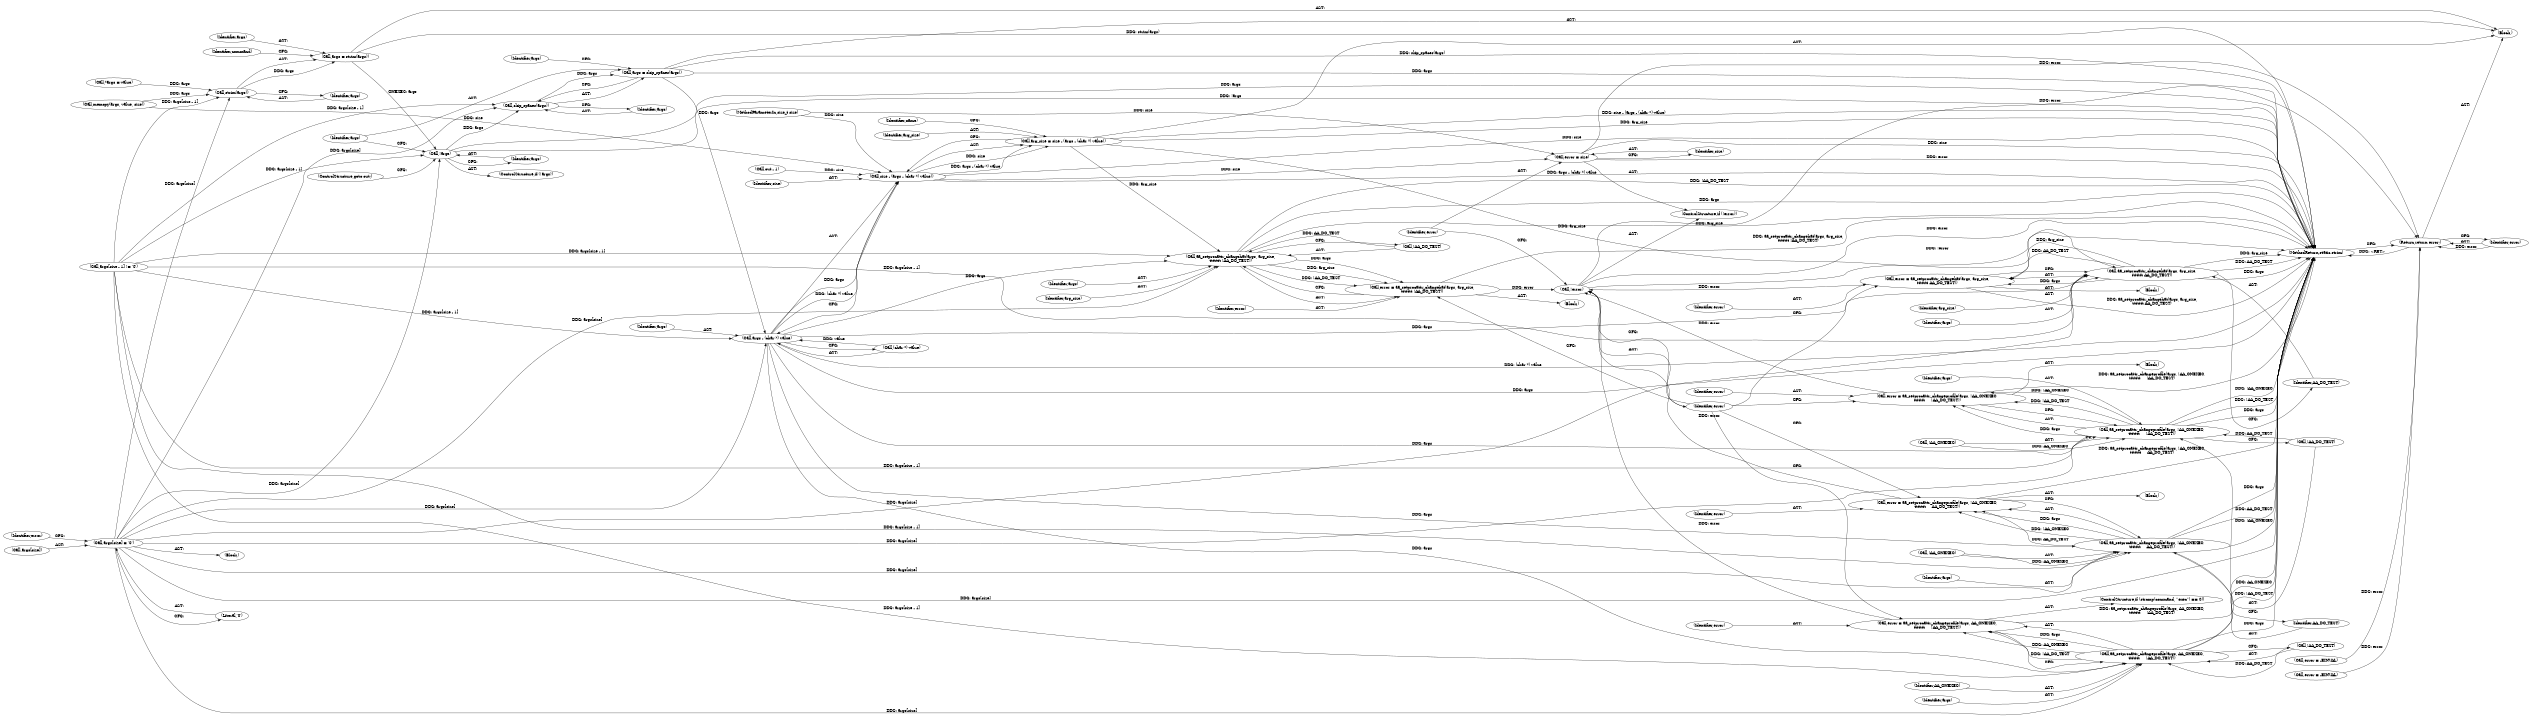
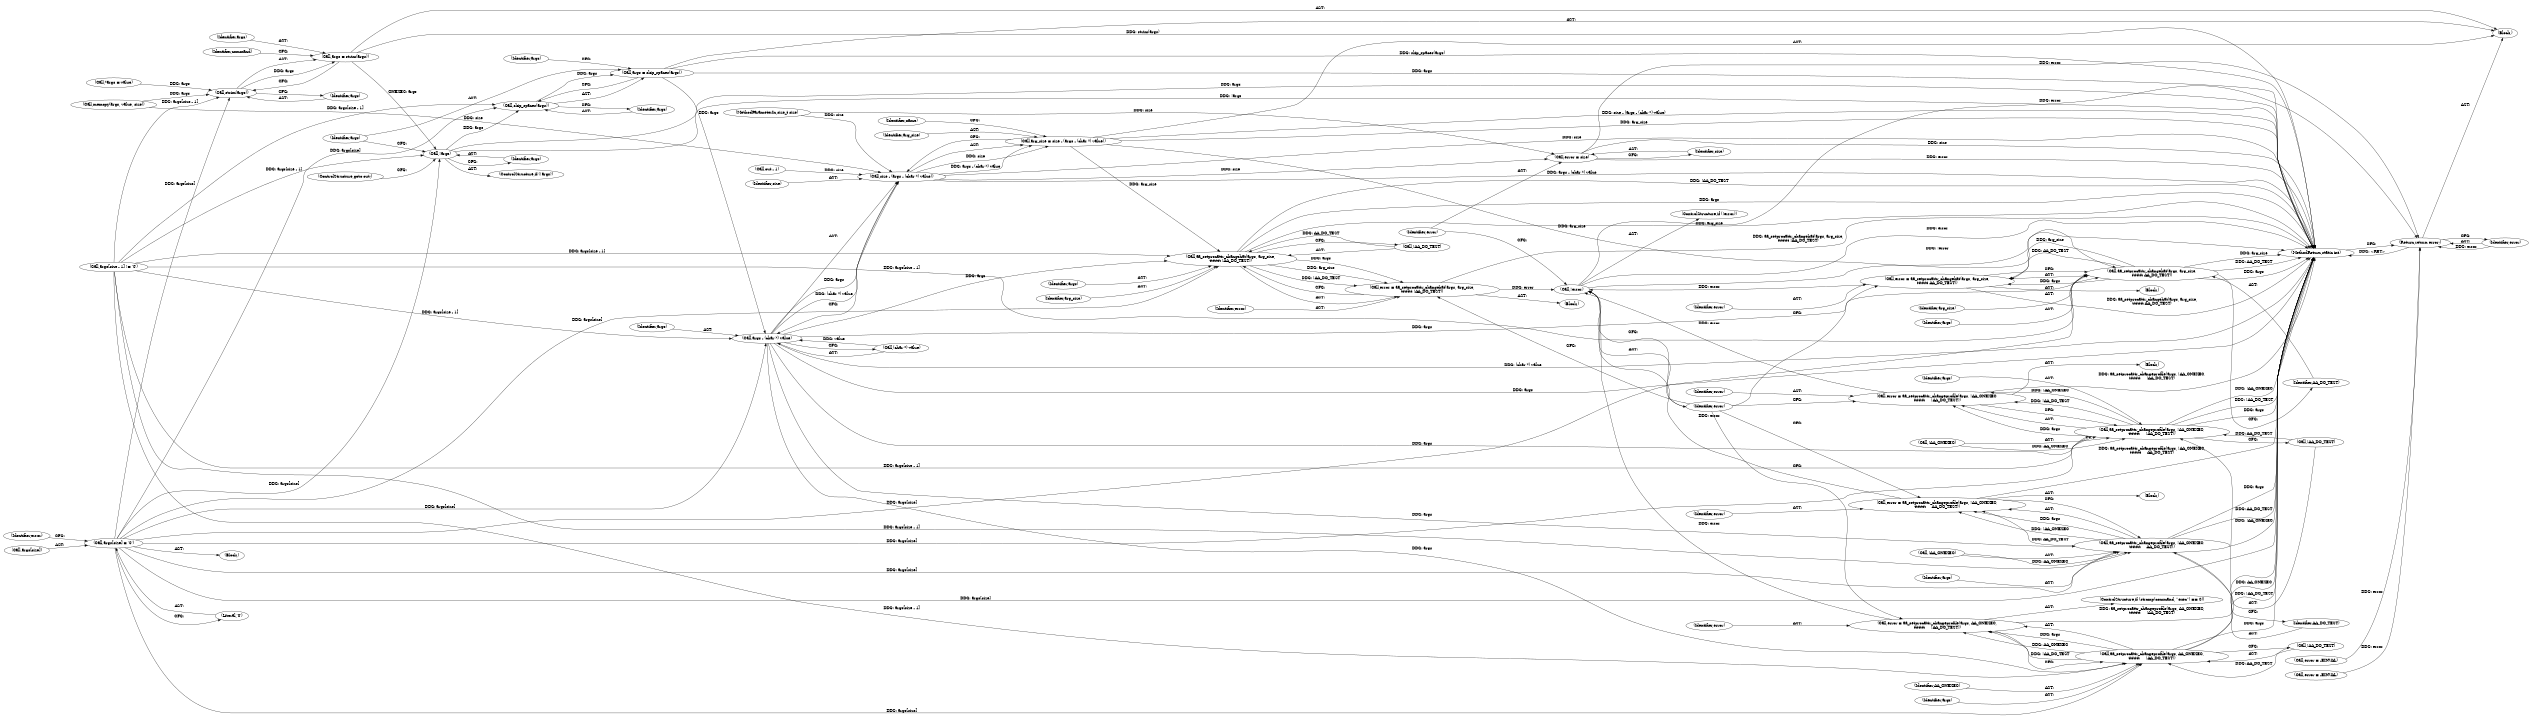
none -> (300, 84)
(1631, 192) -> none
(2316, 253) -> (2316, 253)
